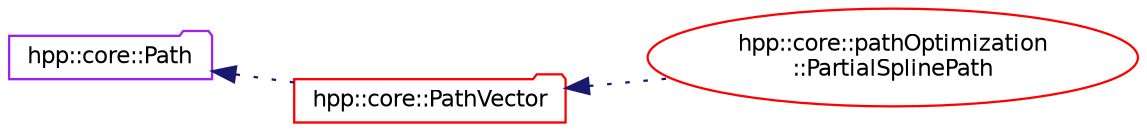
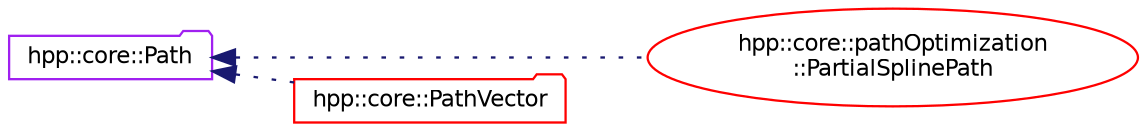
(630, 82) -> (441, 57)
